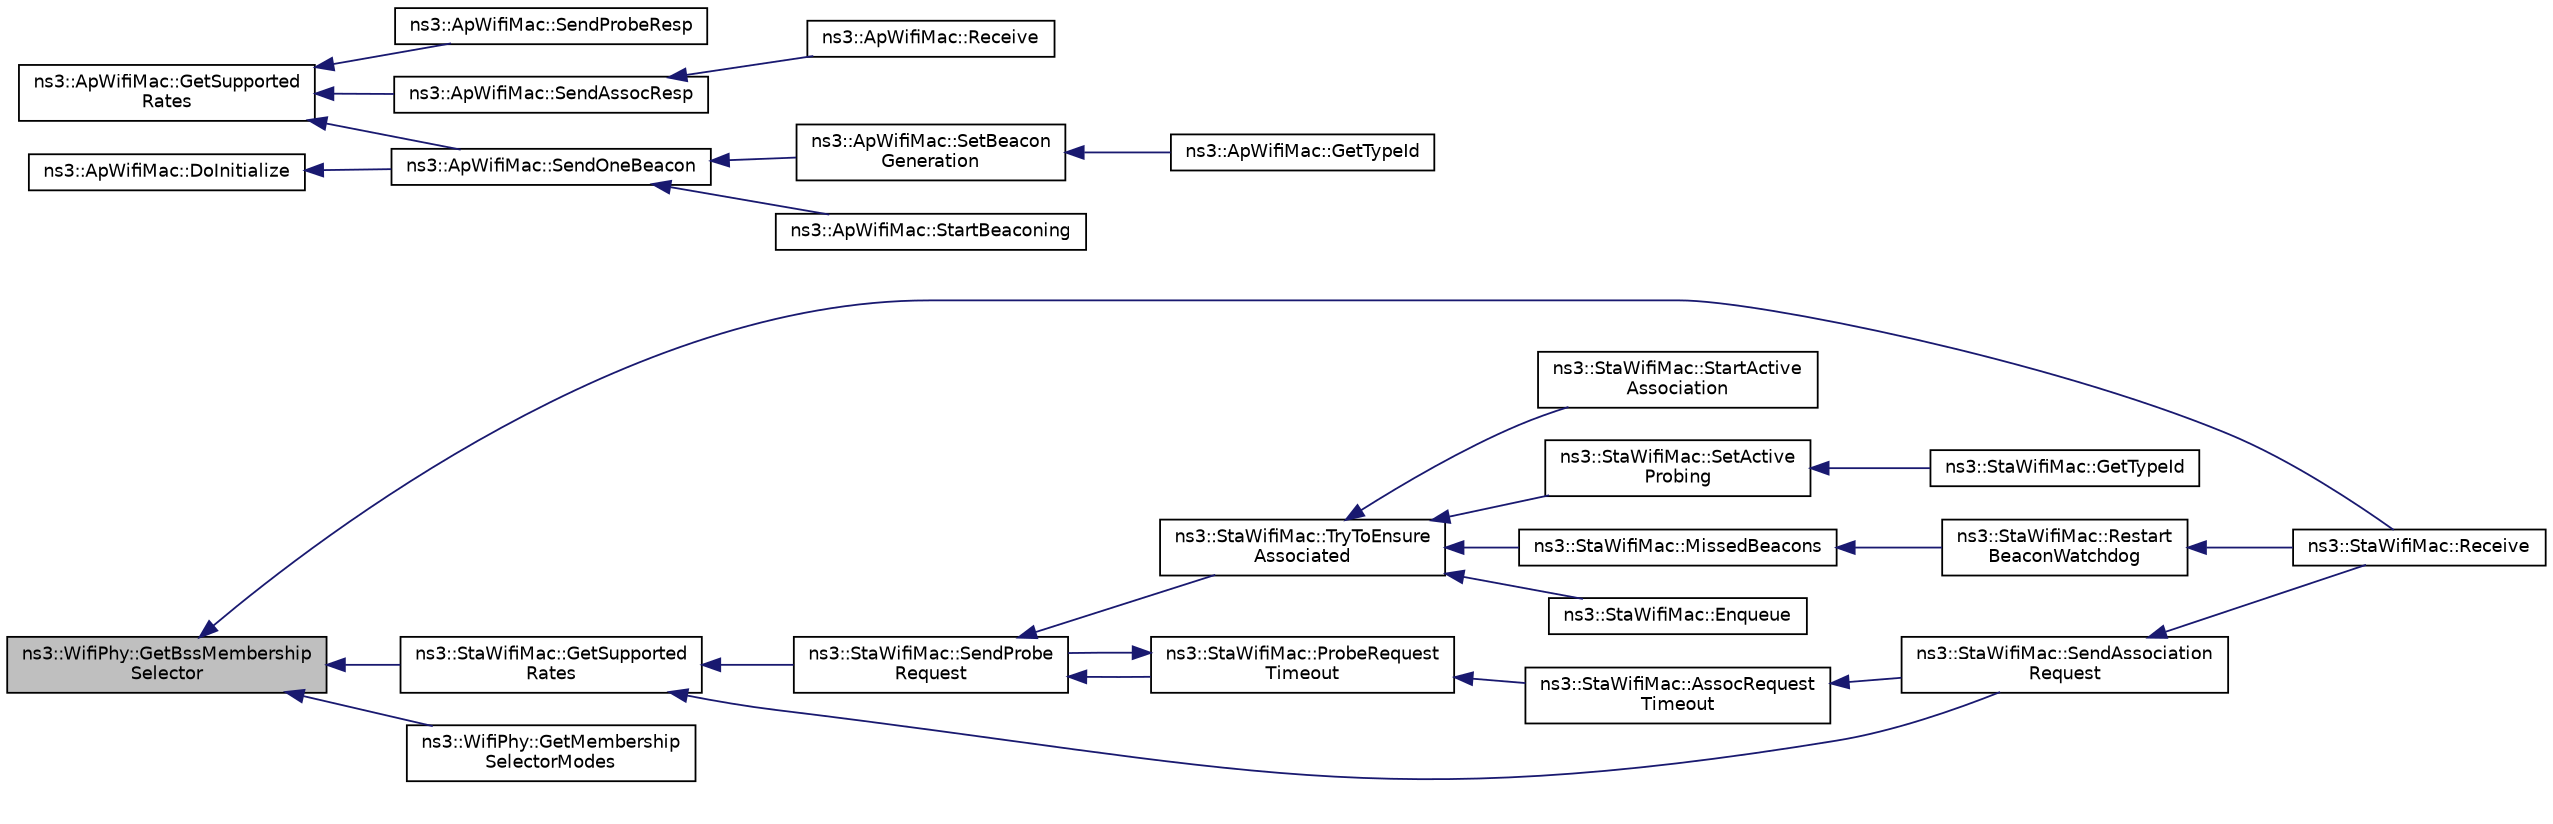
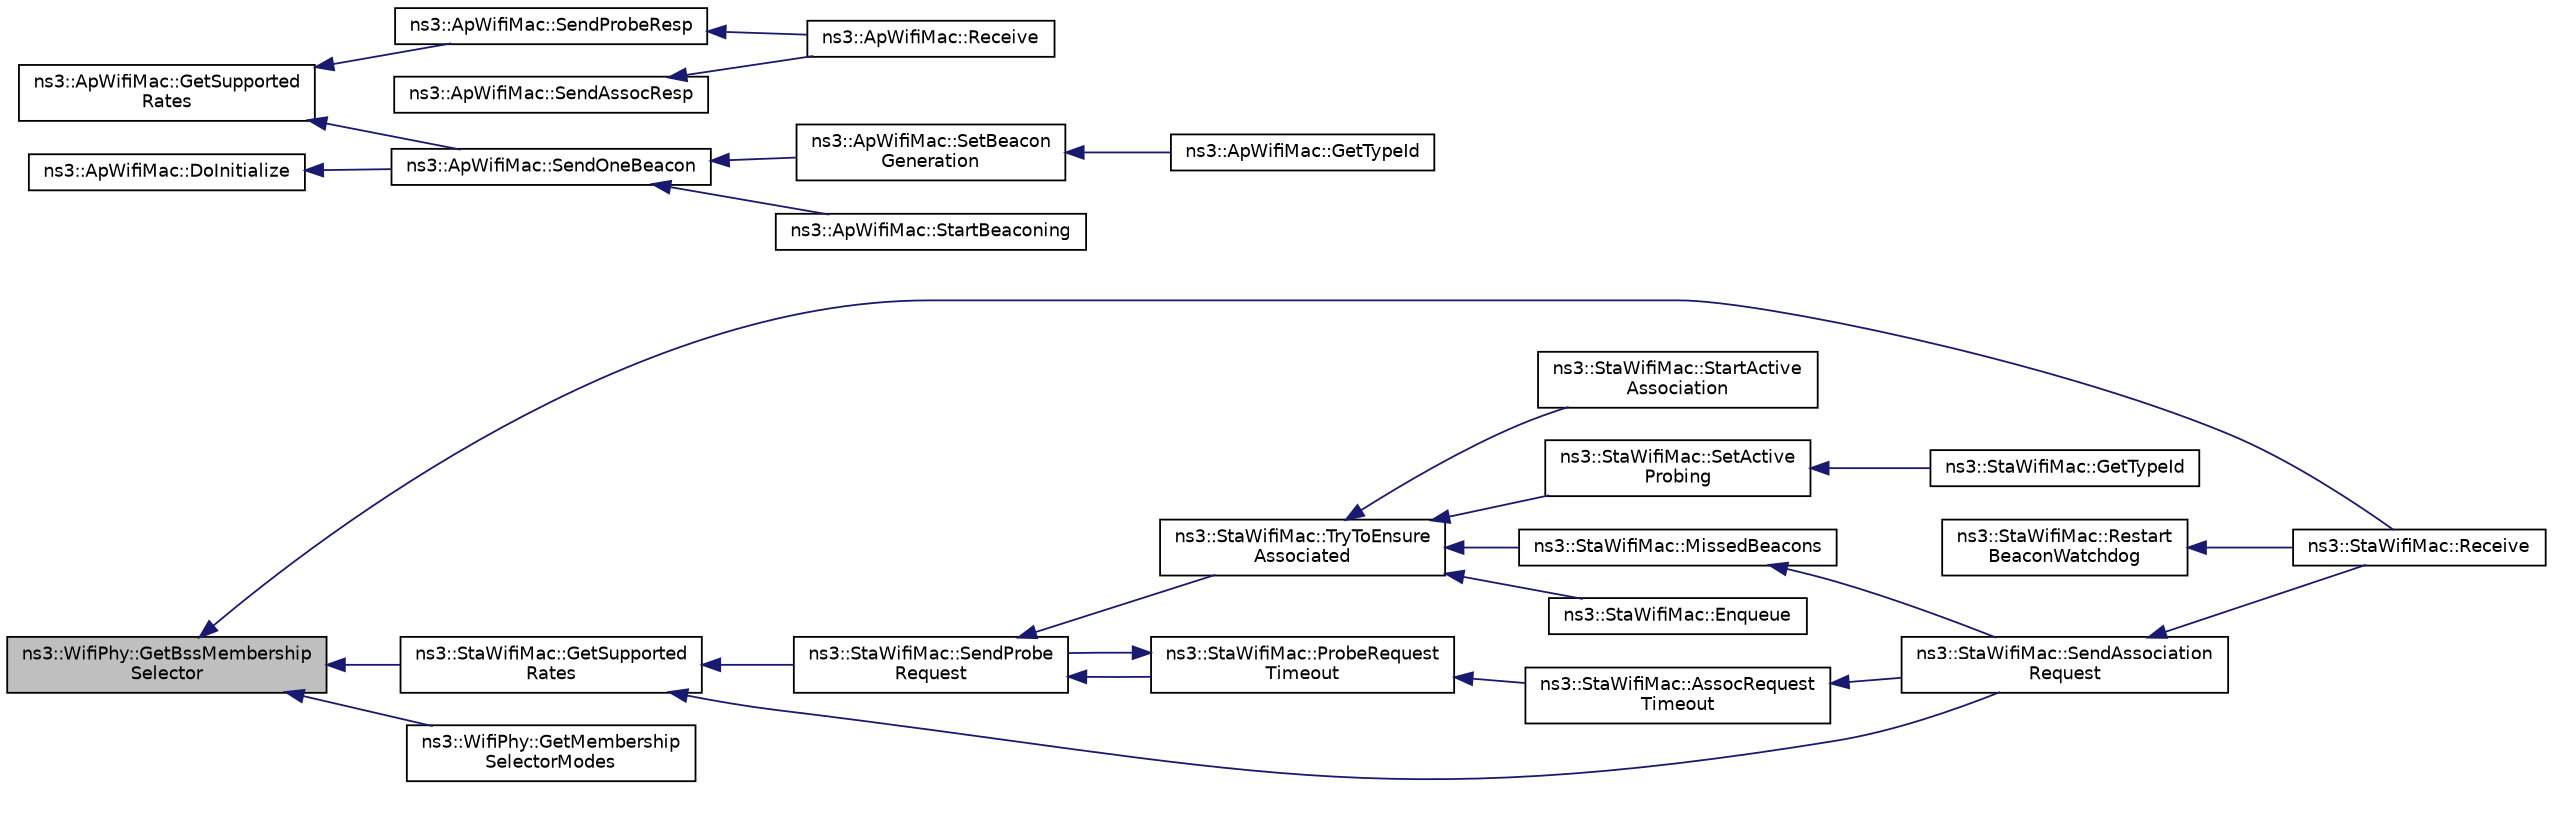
none -> (767, 33)
(364, 94) -> none
(1899, 548) -> (1893, 600)
